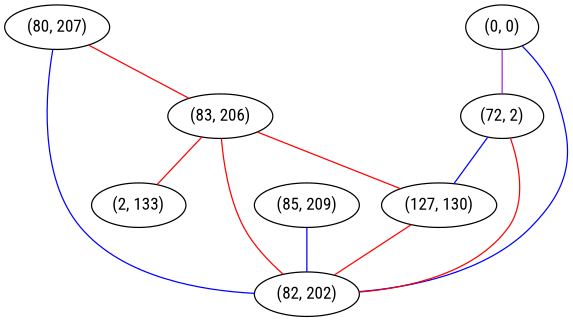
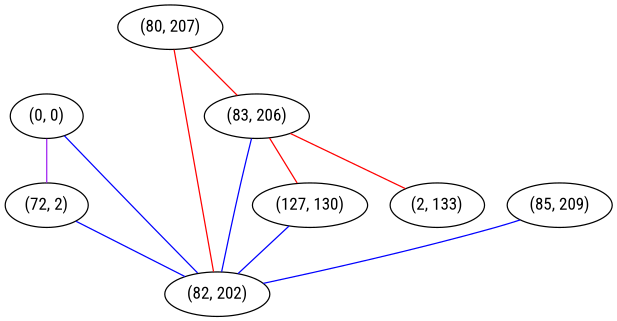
(471, 160) -> none
(237, 213) -> (236, 205)
(83, 230) -> (194, 161)
(487, 249) -> (130, 249)
(373, 250) -> (263, 250)
